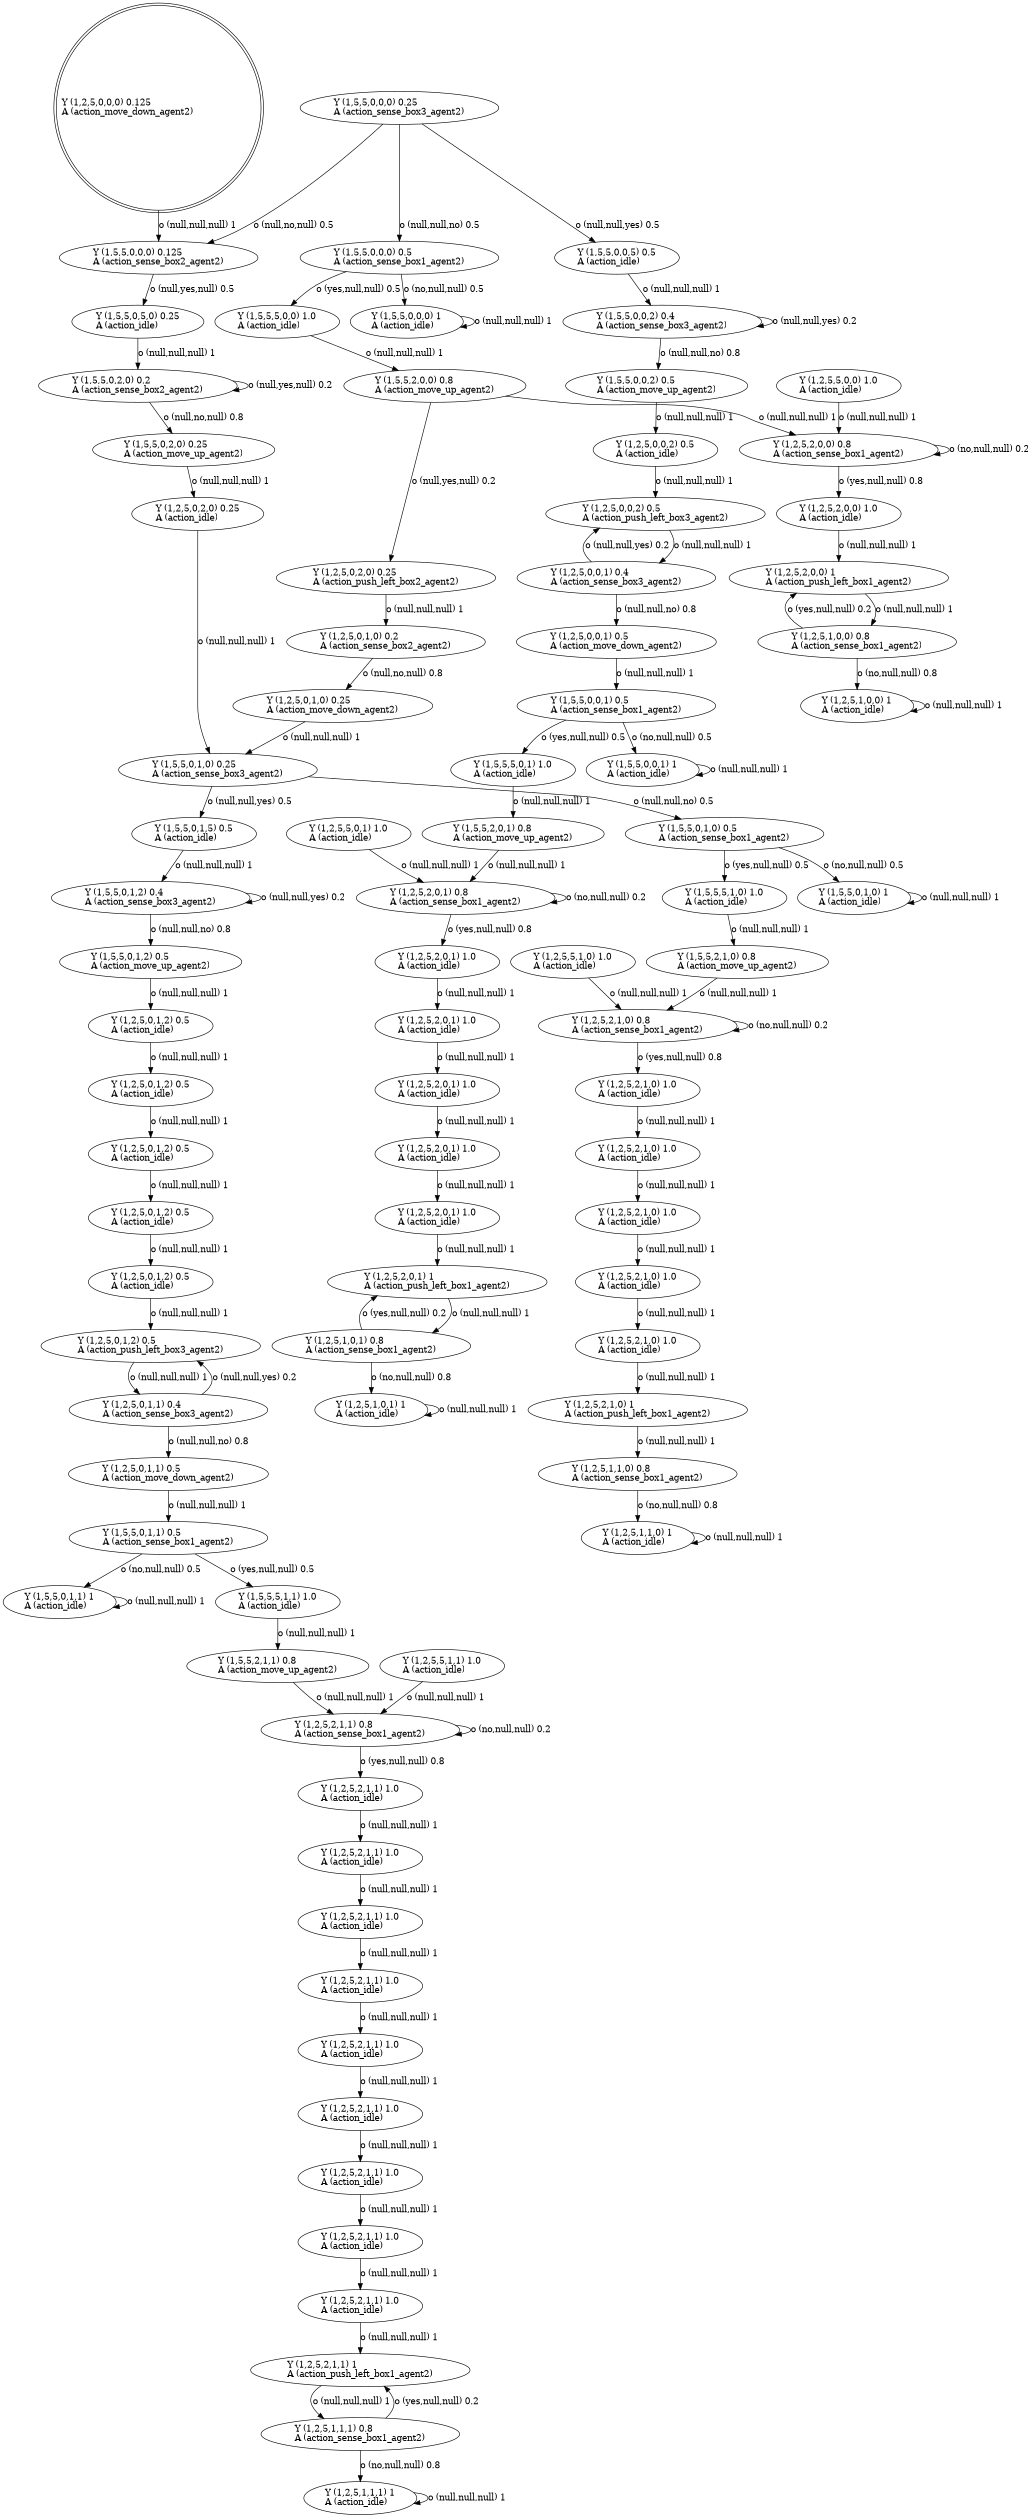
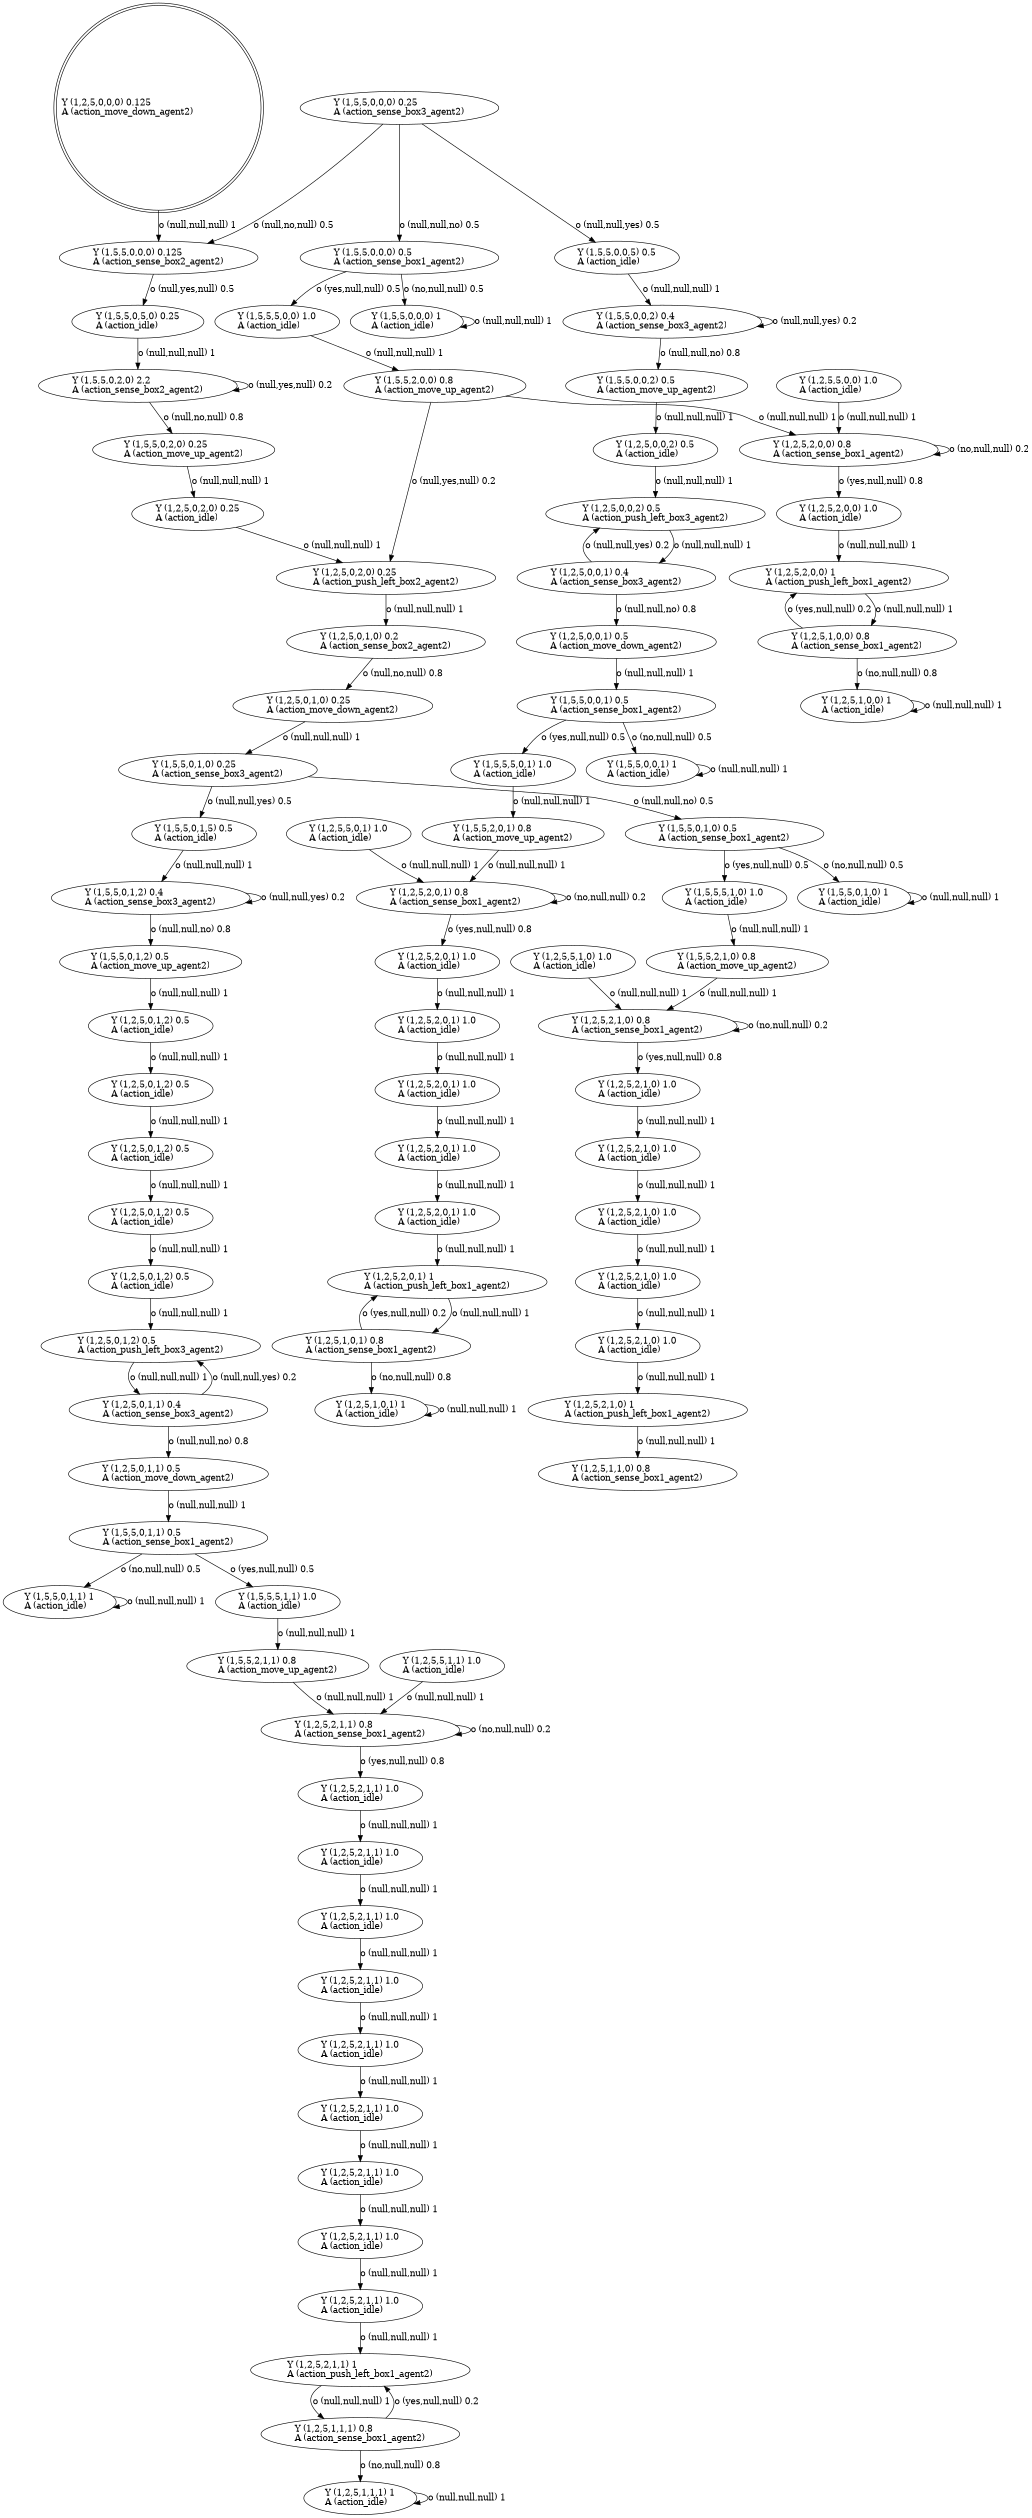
(138, 386) -> (138, 386)
(198, 640) -> (286, 544)
(638, 1538) -> none
